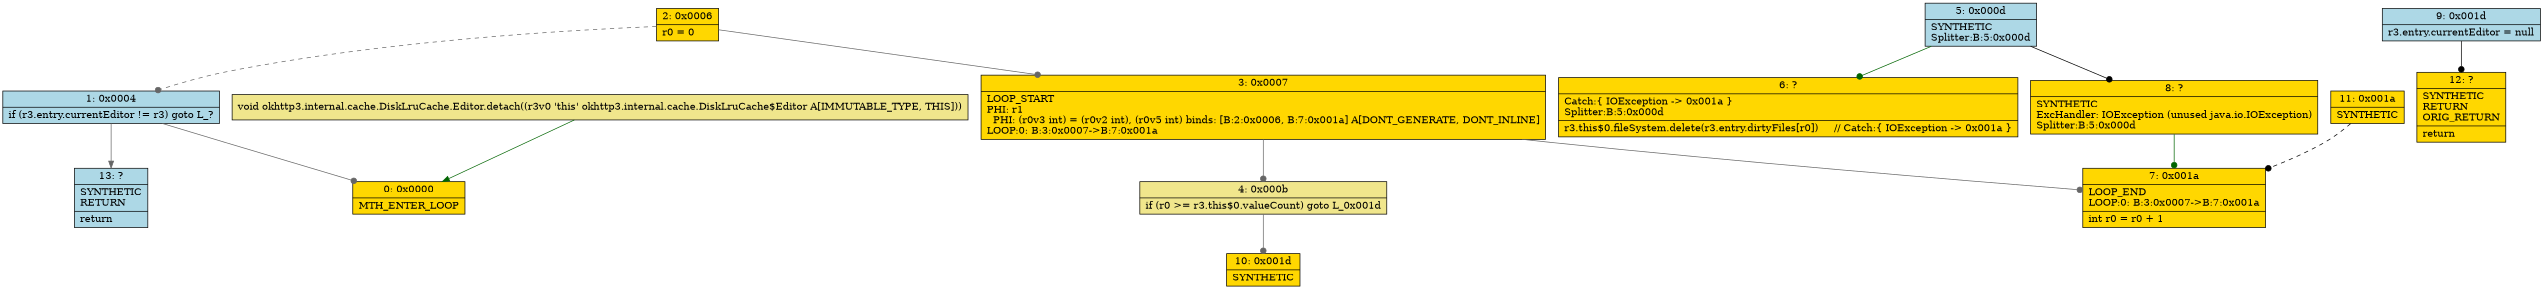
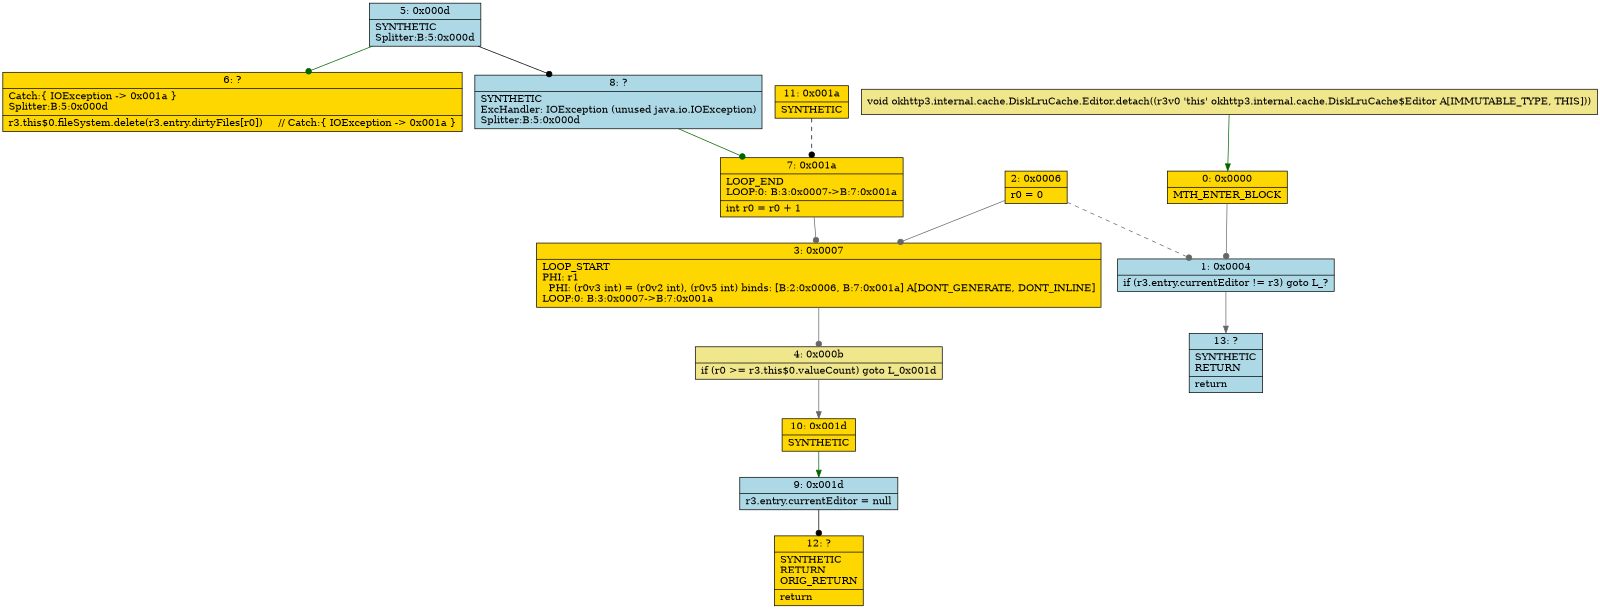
(2174, 107) -> (618, 102)
(257, 152) -> (1227, 228)
(1799, 166) -> (815, 227)
(409, 206) -> (1227, 195)
(1263, 231) -> (819, 395)
none -> (819, 461)
